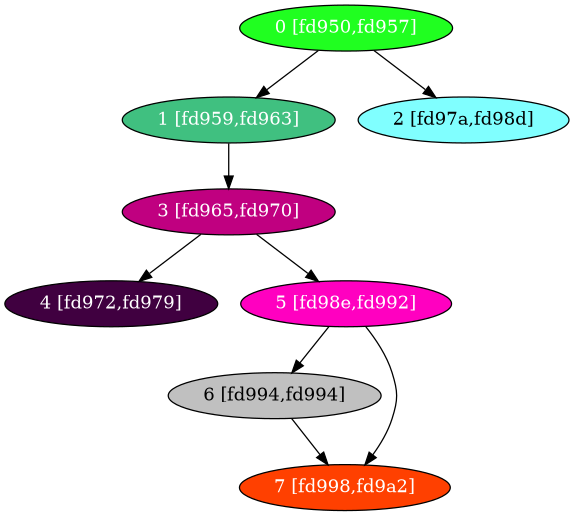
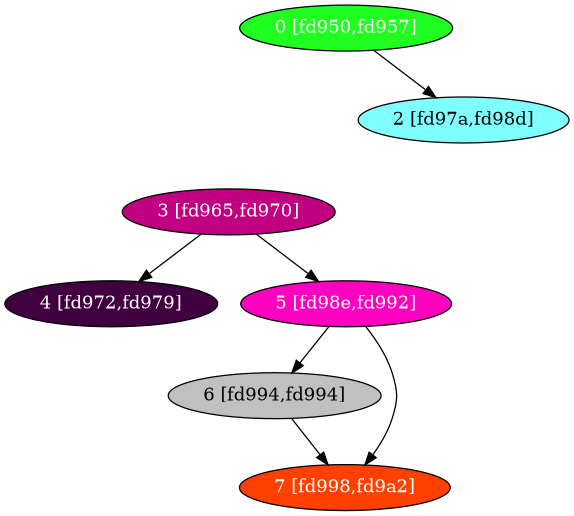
(229, 120) -> none
